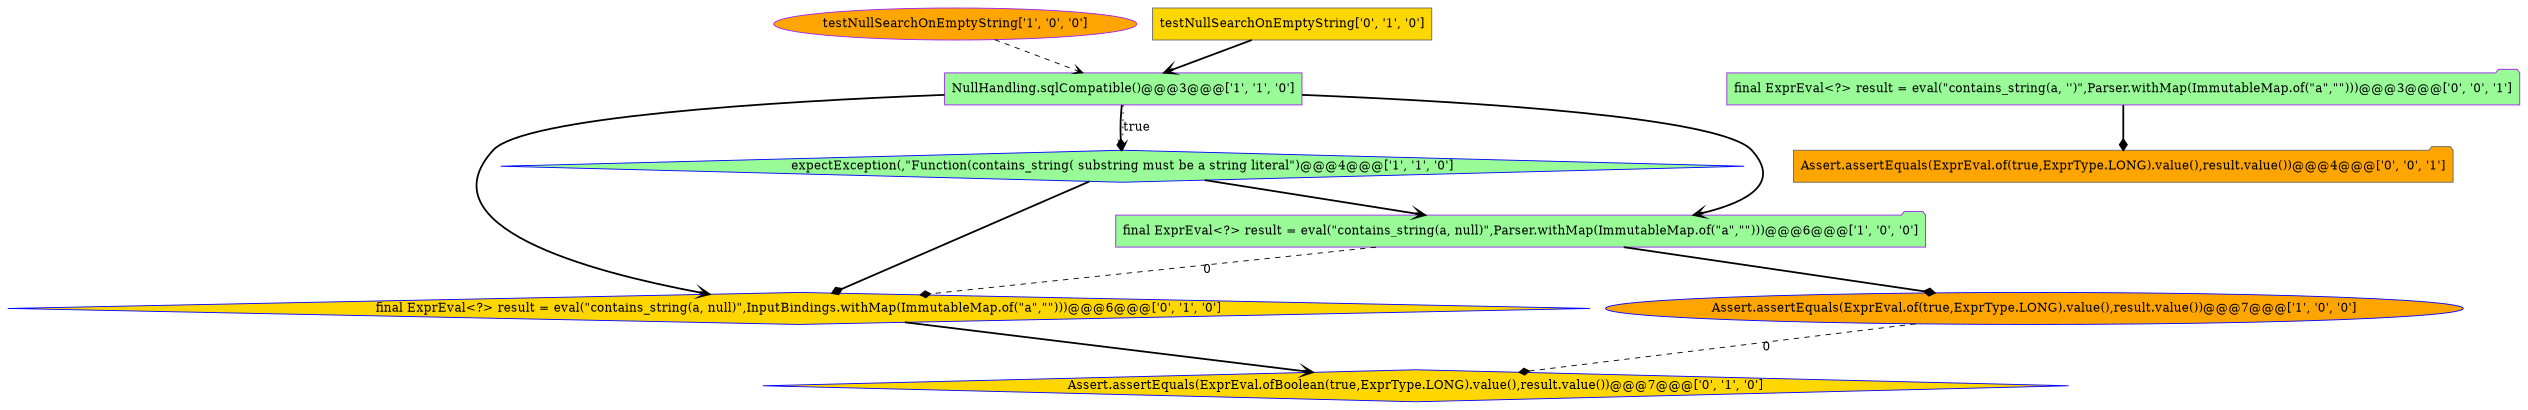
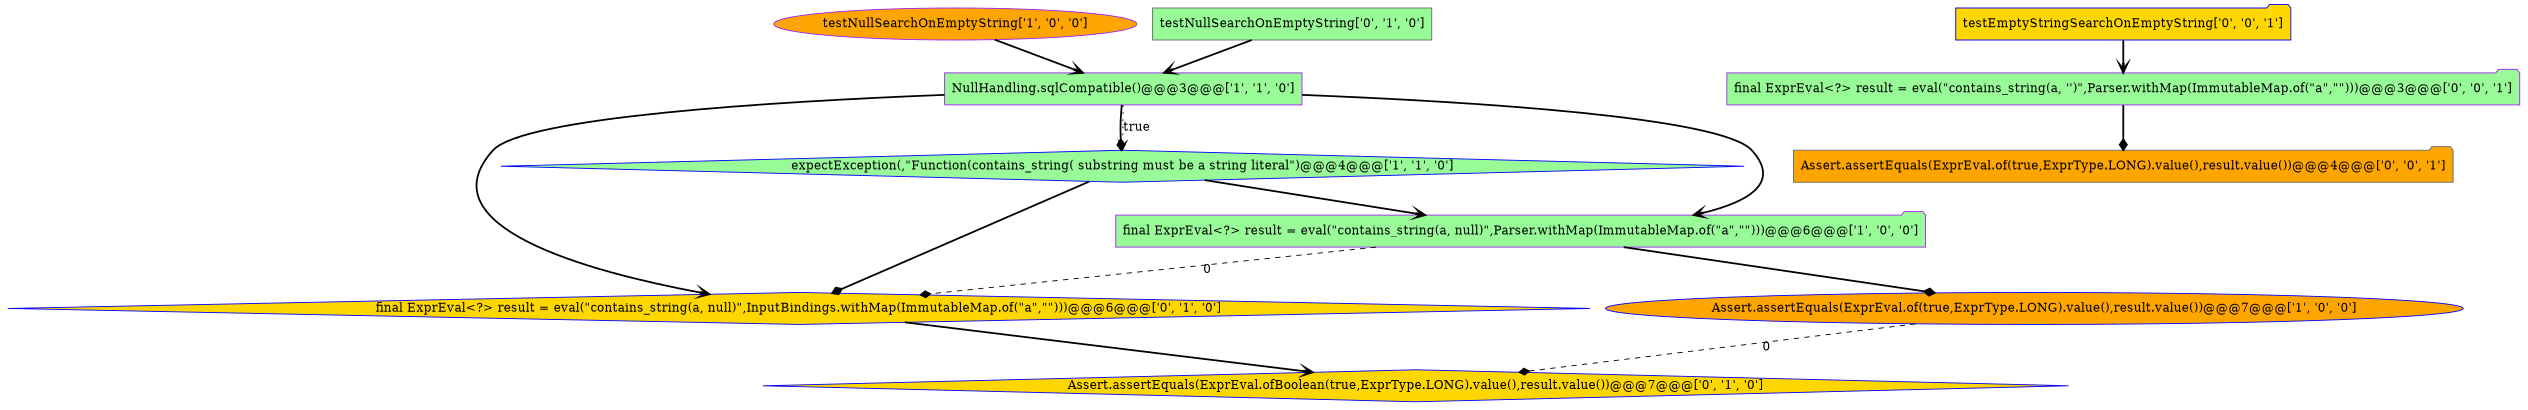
(1292, 24) -> (1292, 24)
none -> (2123, 24)
(1035, 55) -> (1035, 55)
